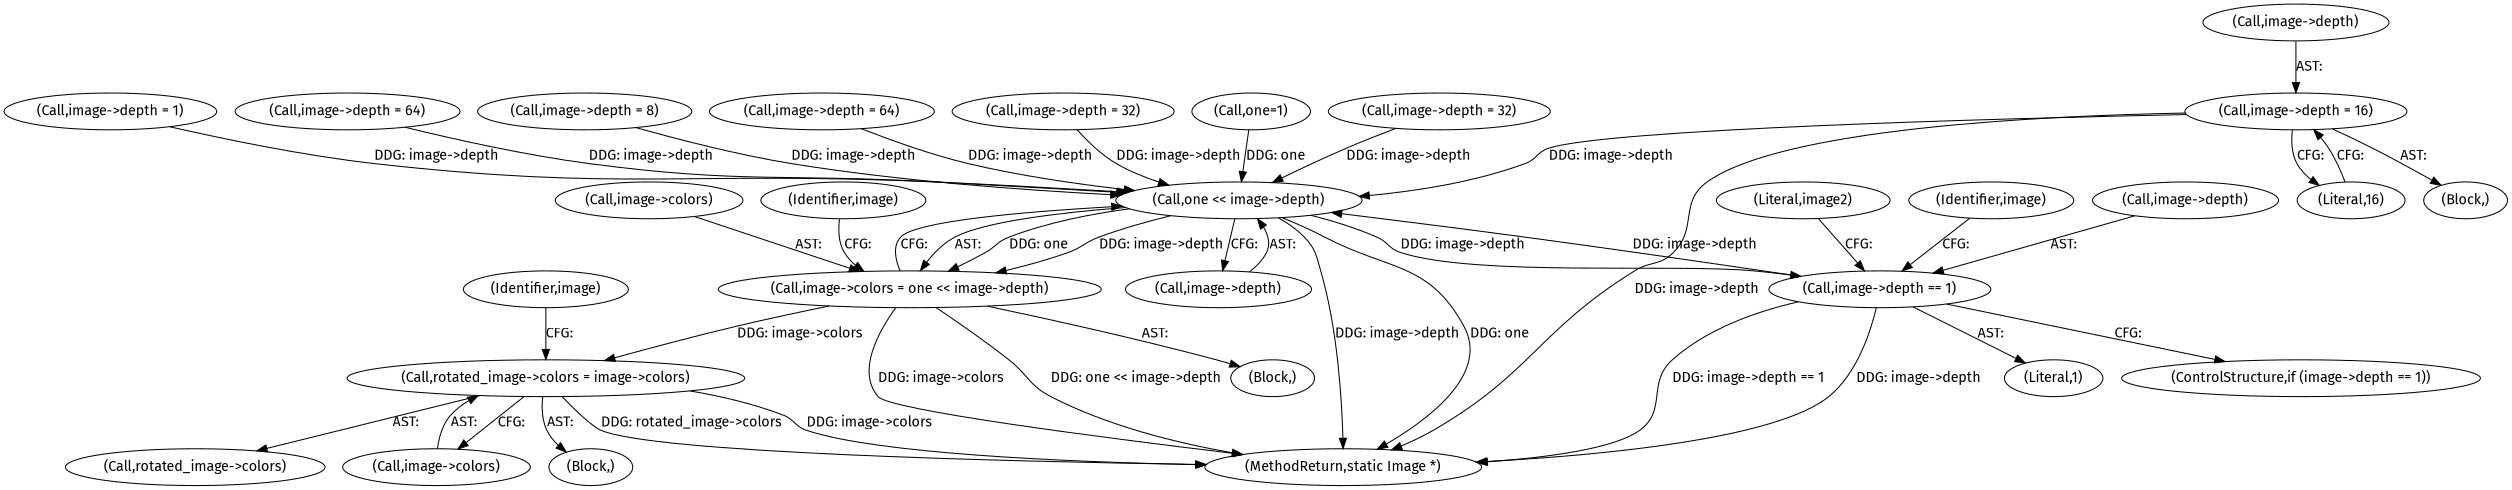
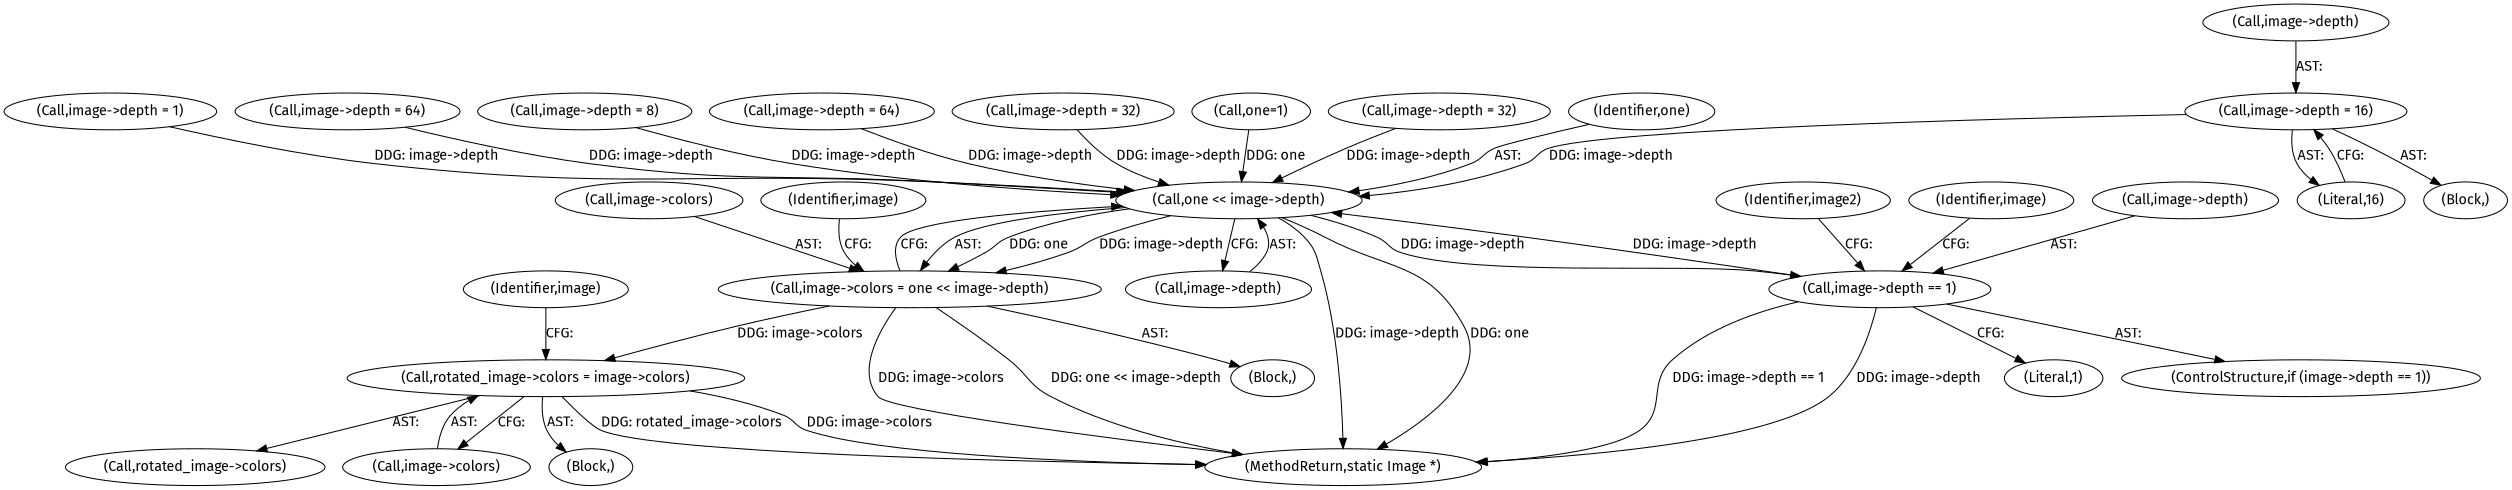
none -> (1642, 111)
(2313, 156) -> (2313, 156)
(1738, 166) -> none
(1803, 200) -> (1803, 200)
(1993, 334) -> (1993, 334)
(2130, 334) -> (2130, 334)
